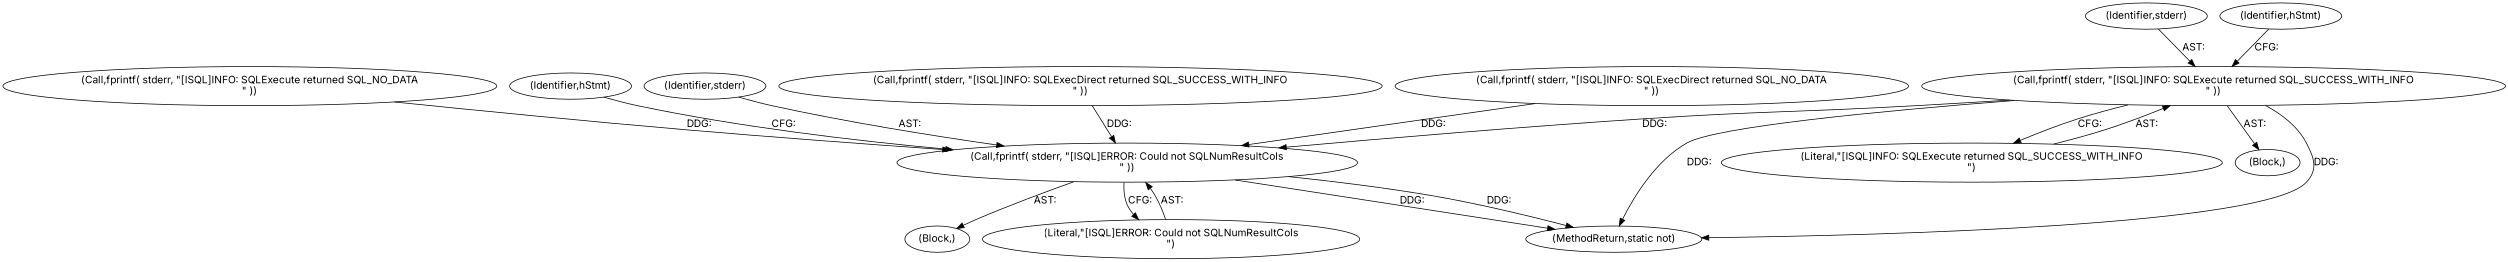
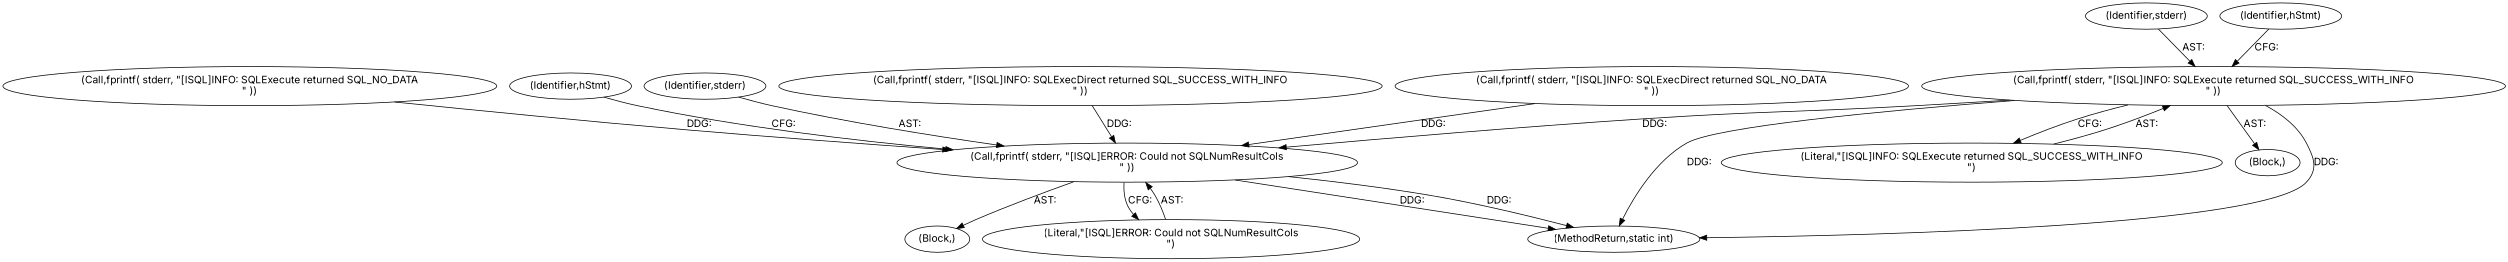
(1614, 239) -> (1614, 239)
